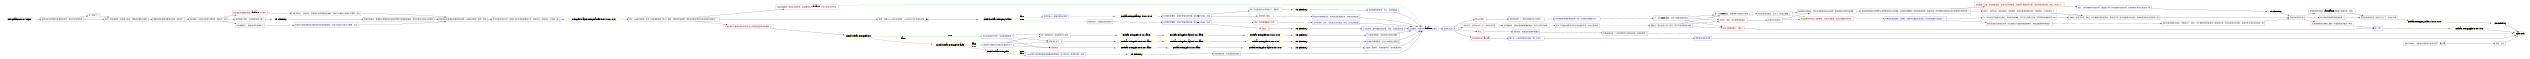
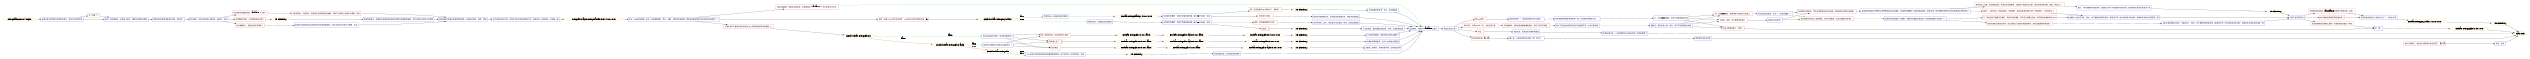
(950, 35) -> (950, 35)
